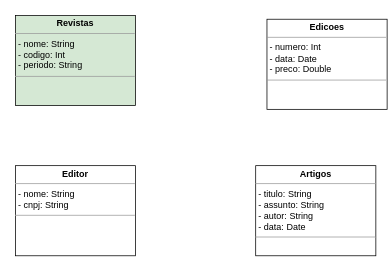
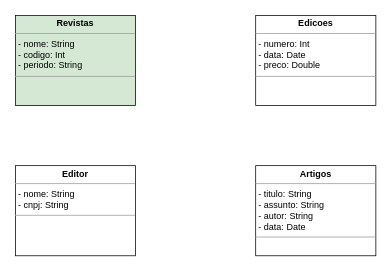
(327, 64) -> (315, 60)
